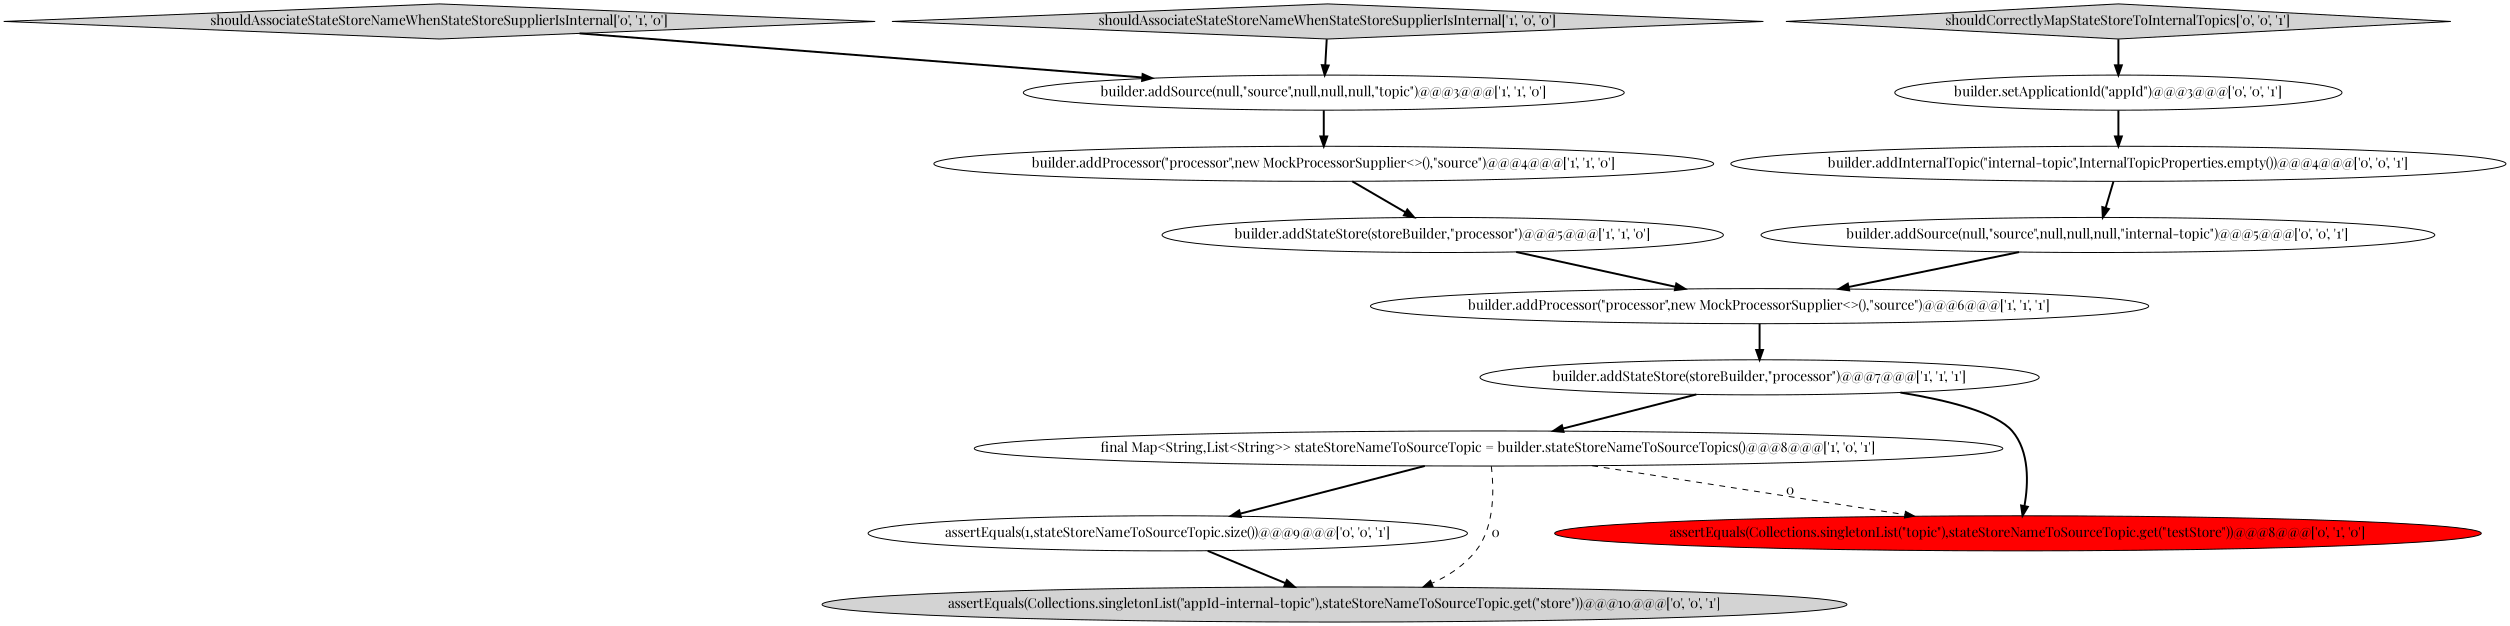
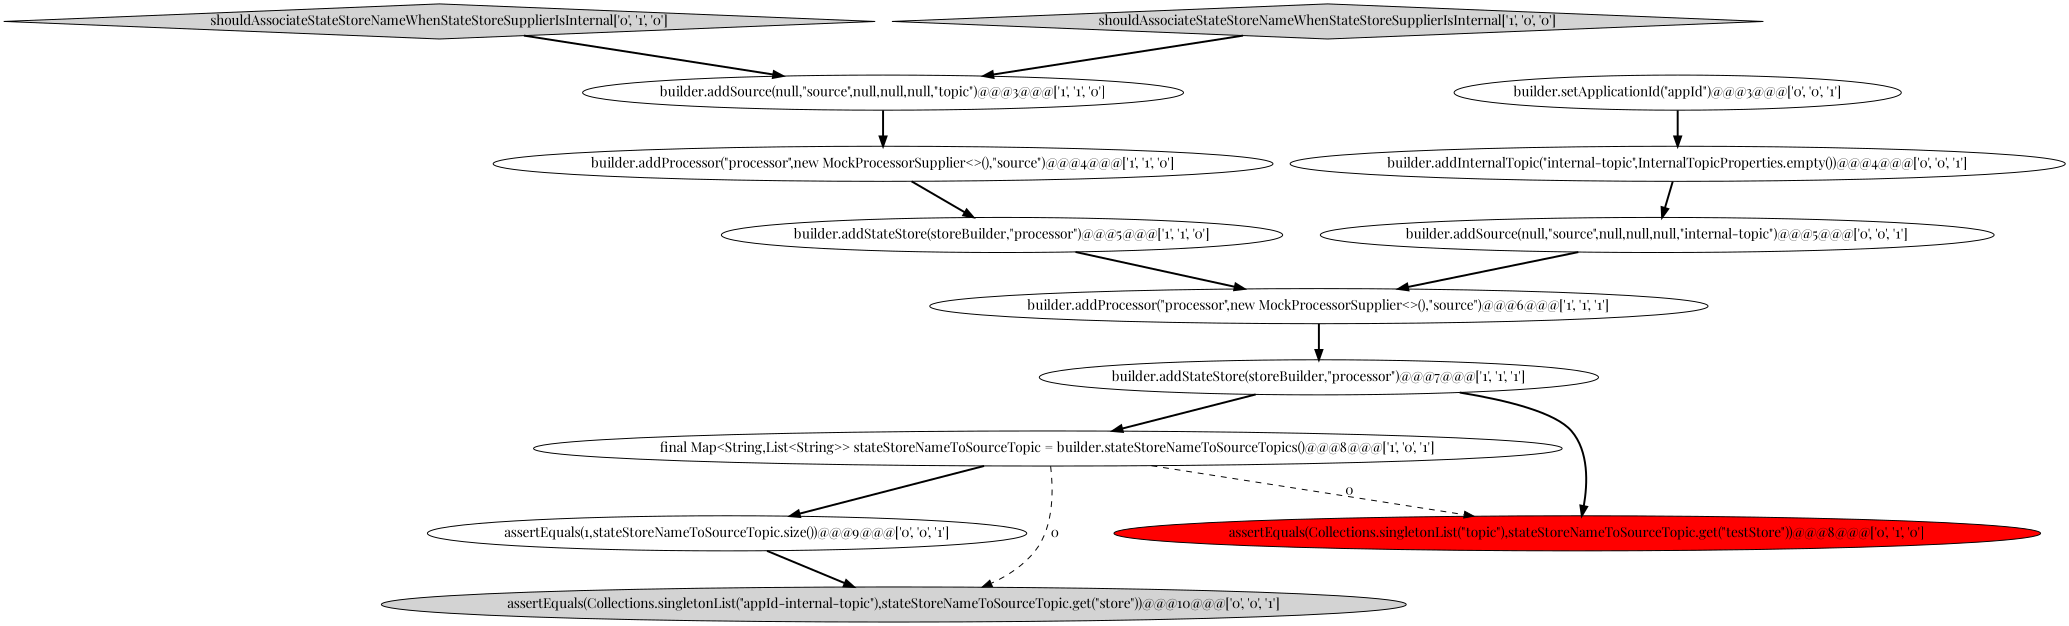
(2118, 21) -> none
